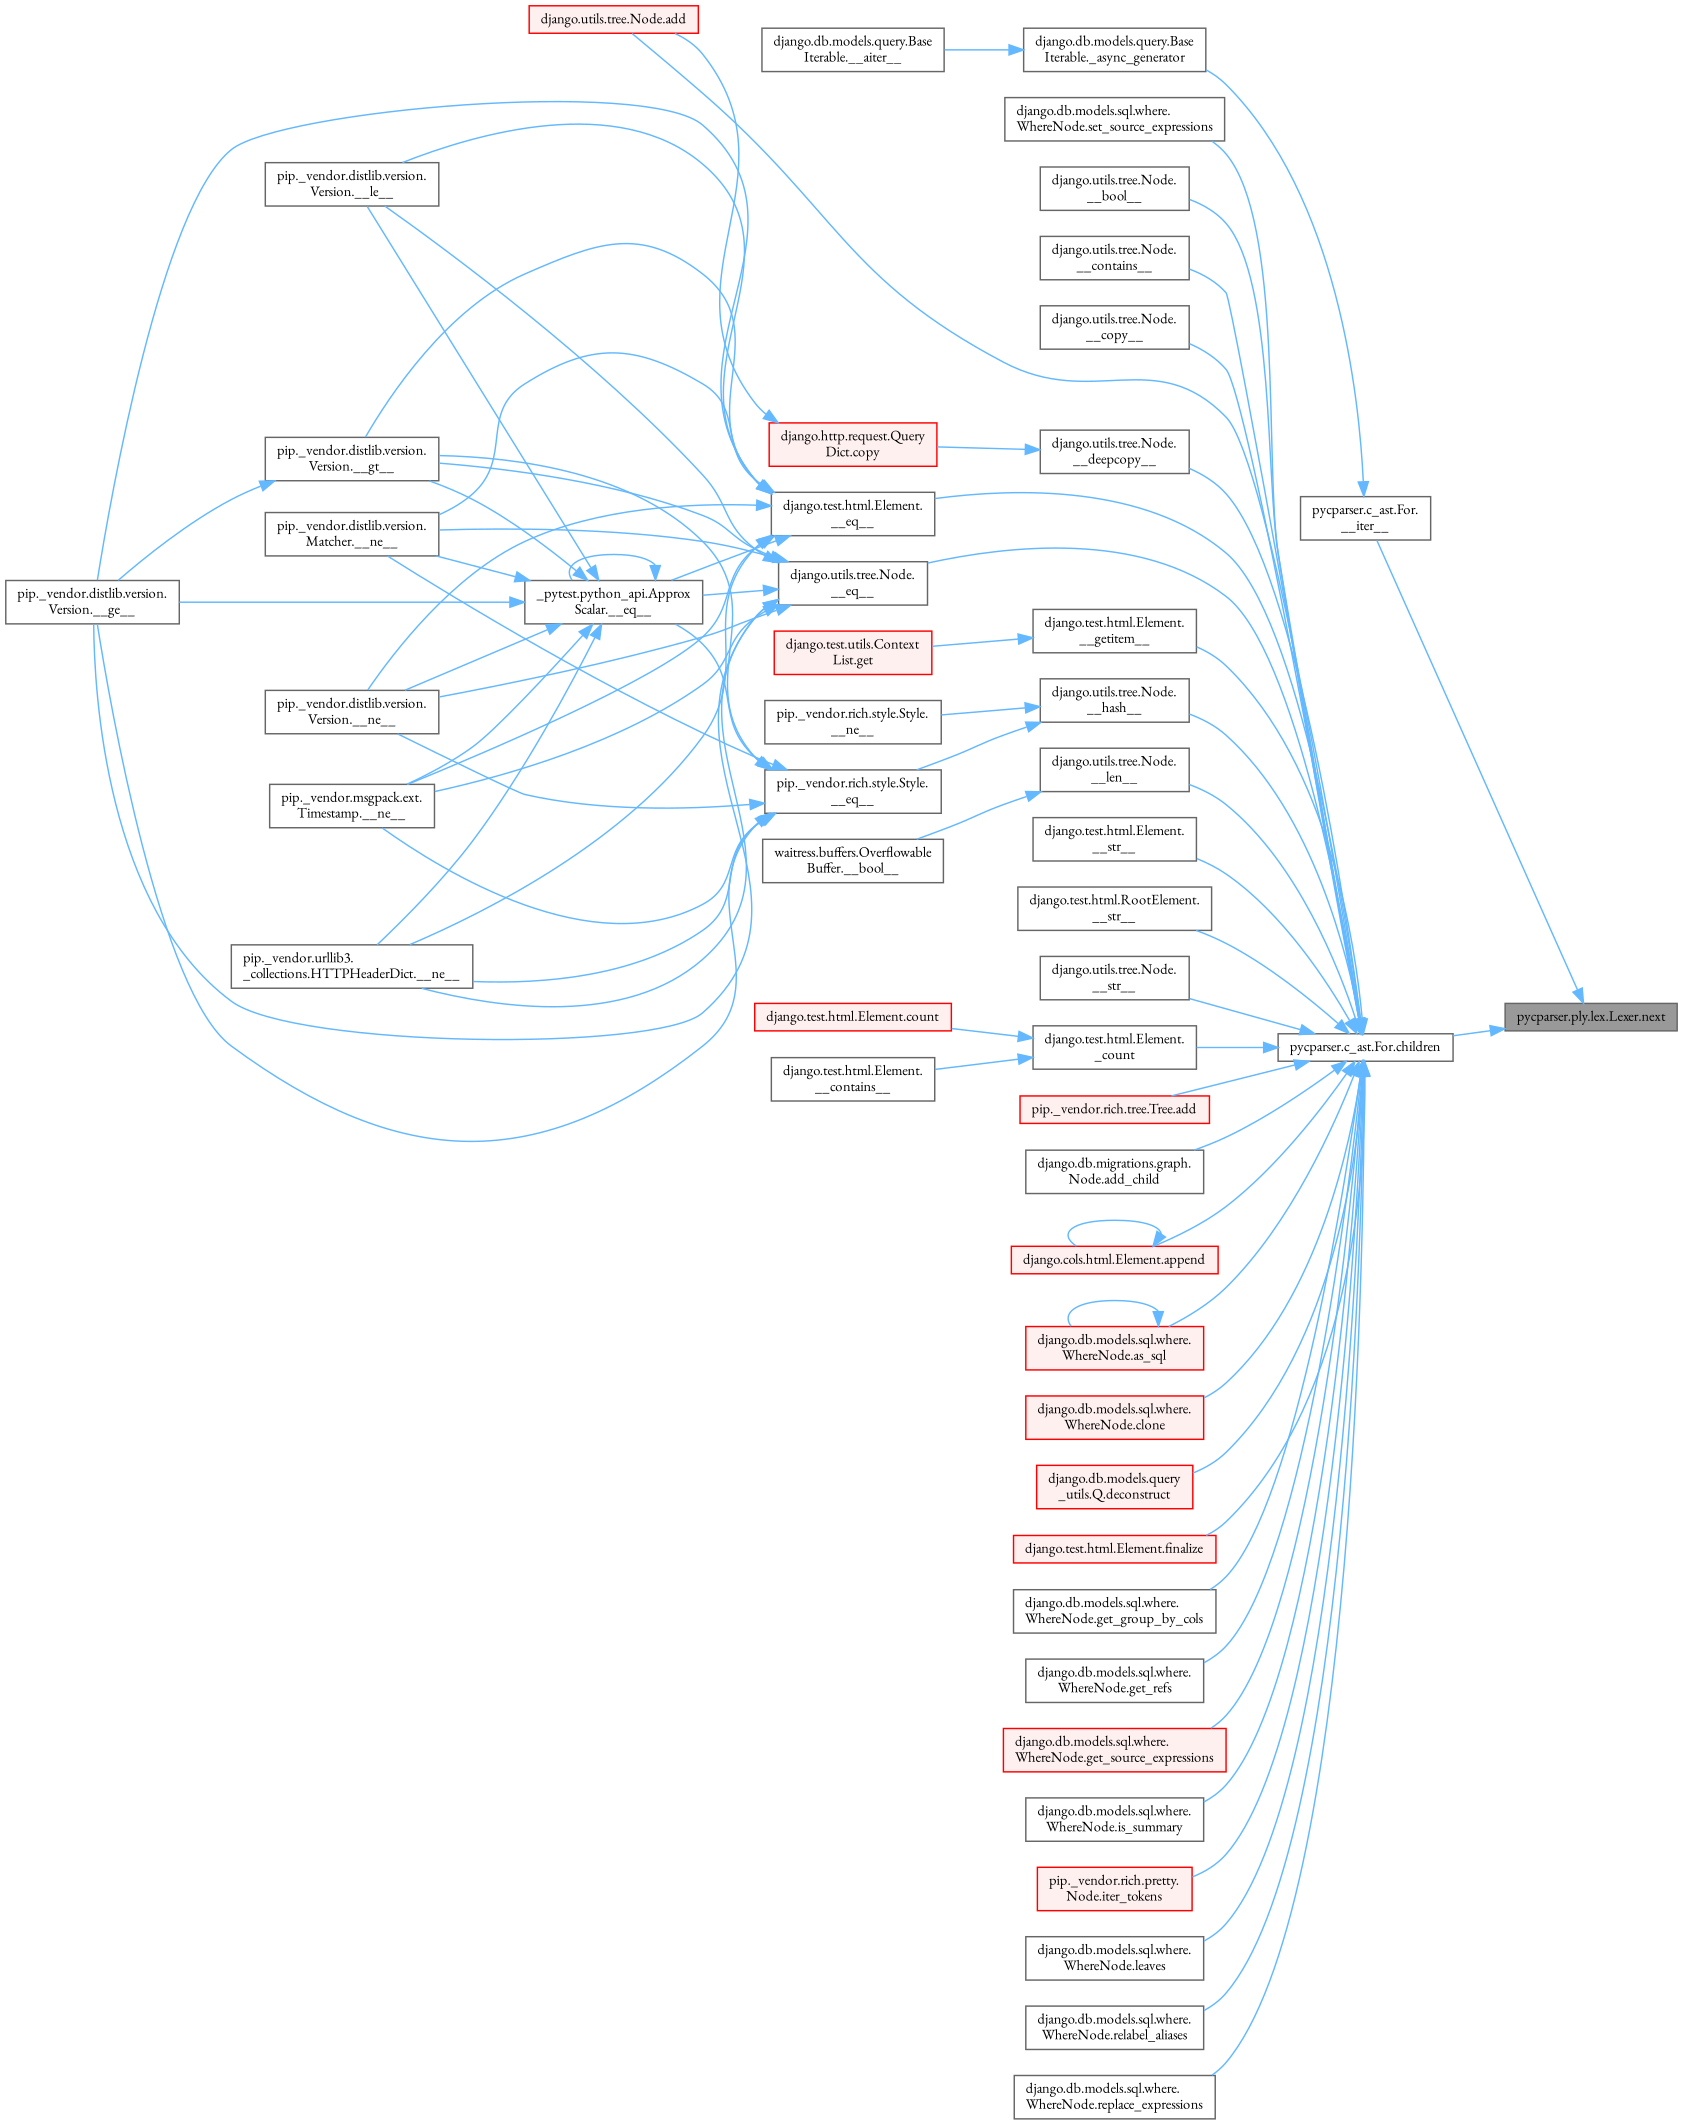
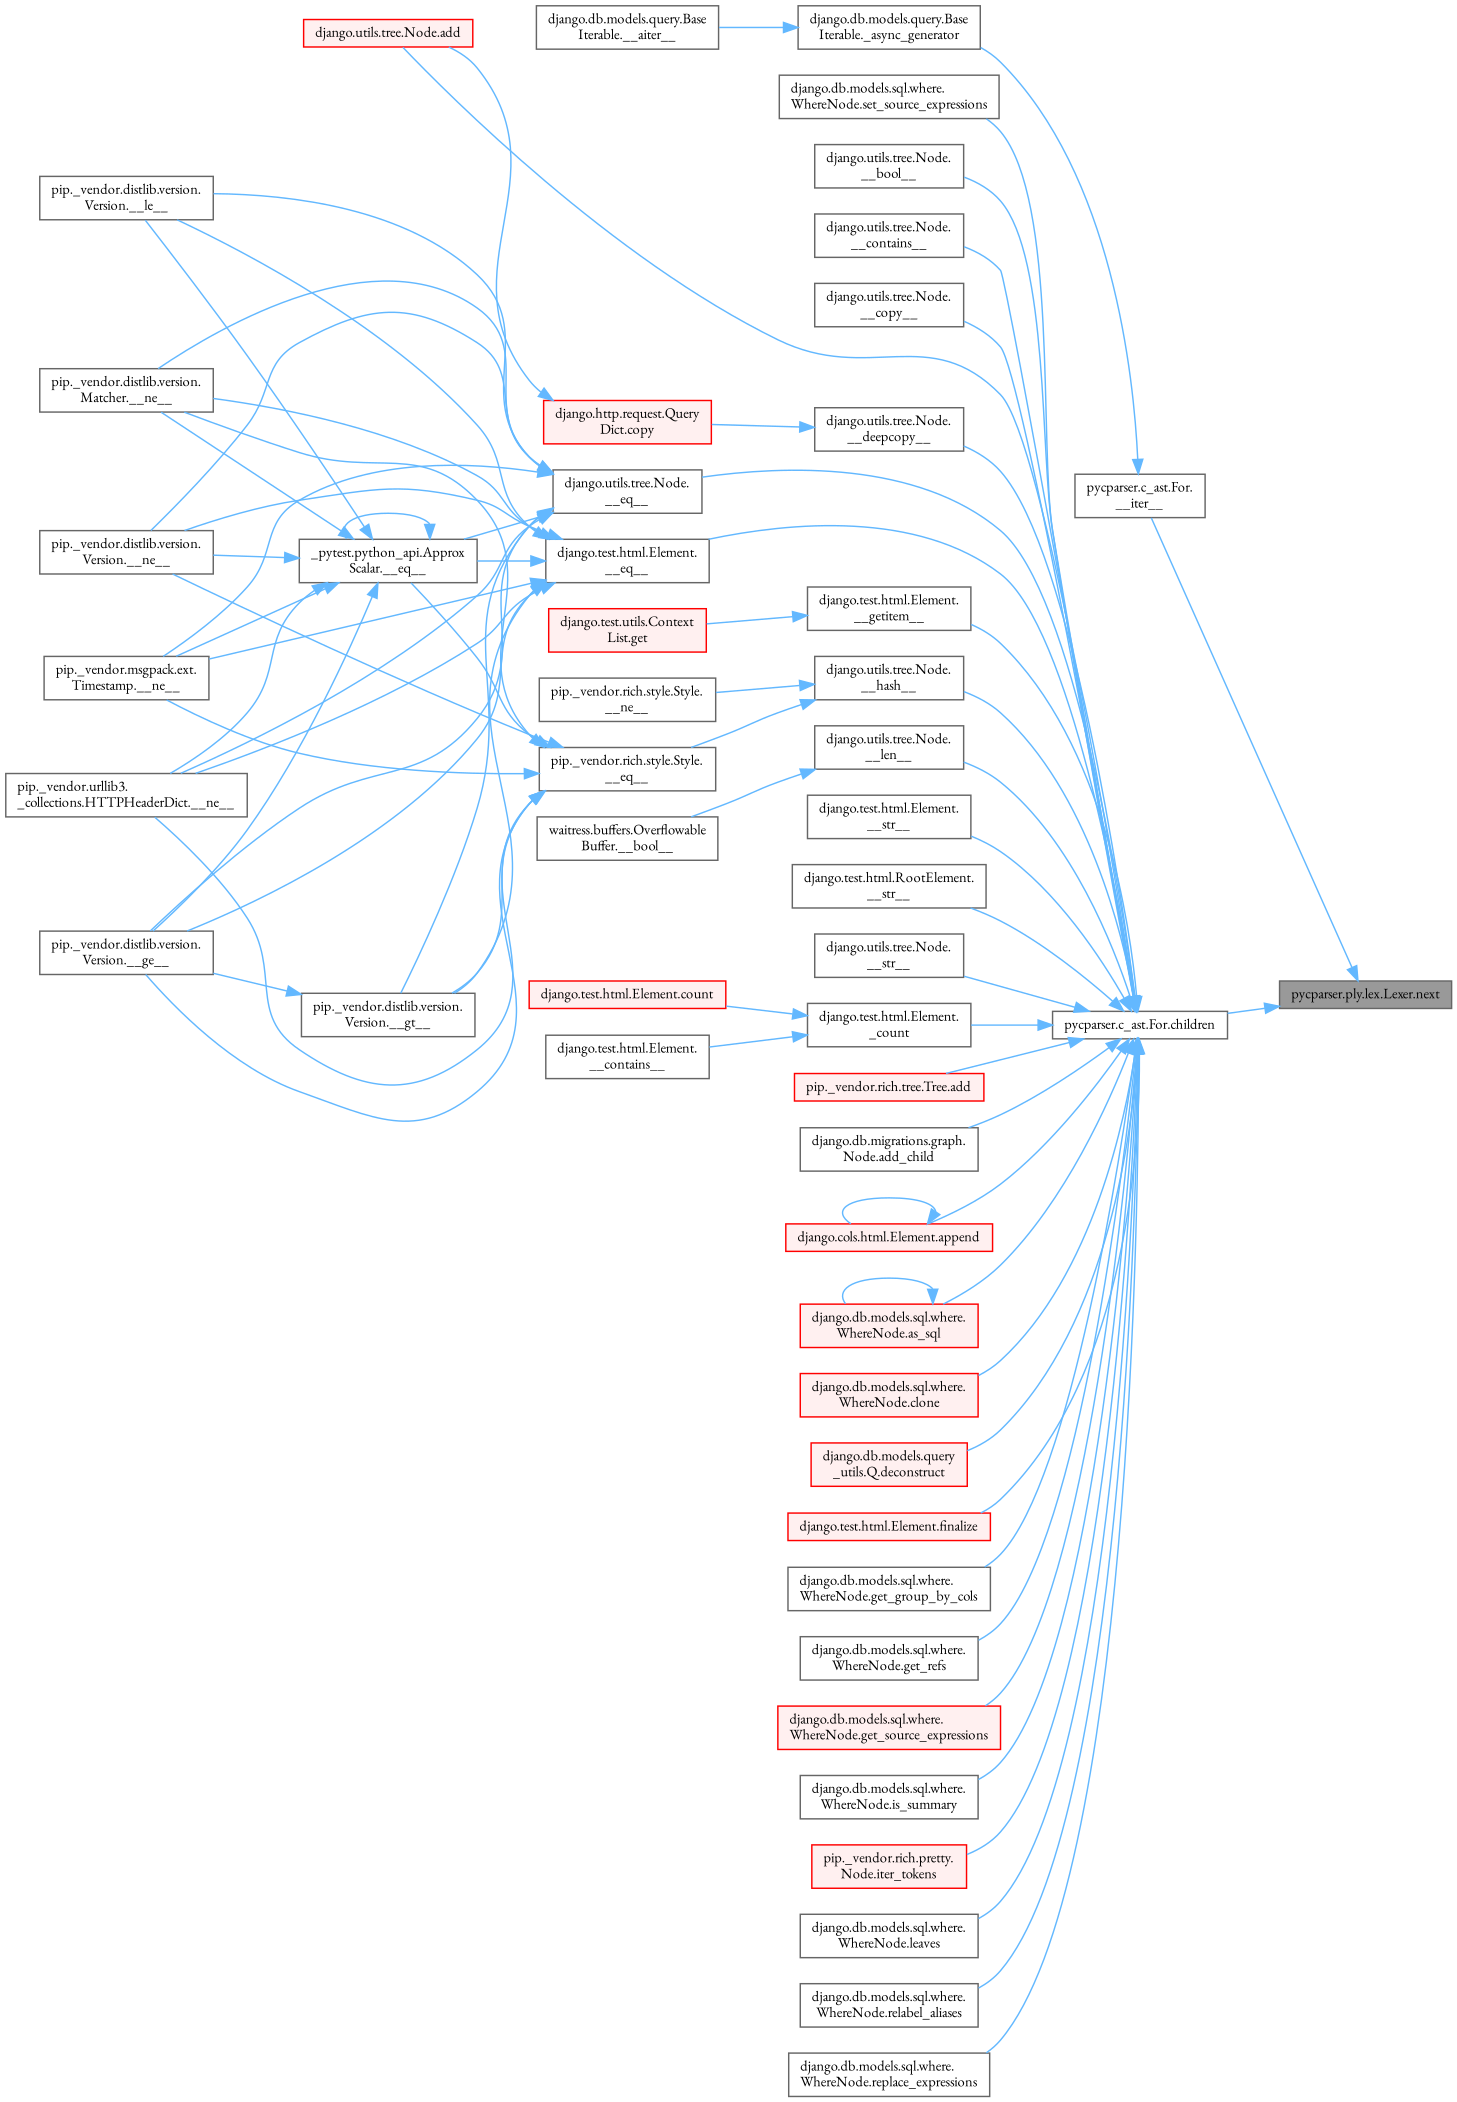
(507, 520) -> none
